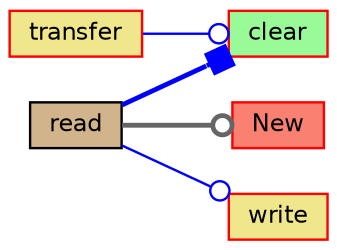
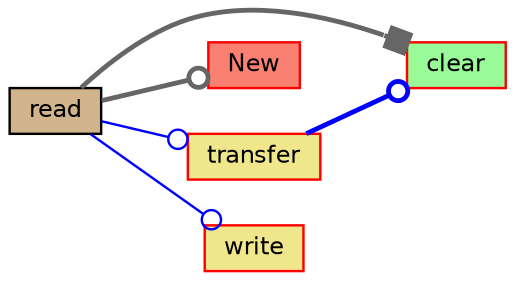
(176, 34) -> (348, 114)
(164, 85) -> (223, 12)
none -> (135, 129)
